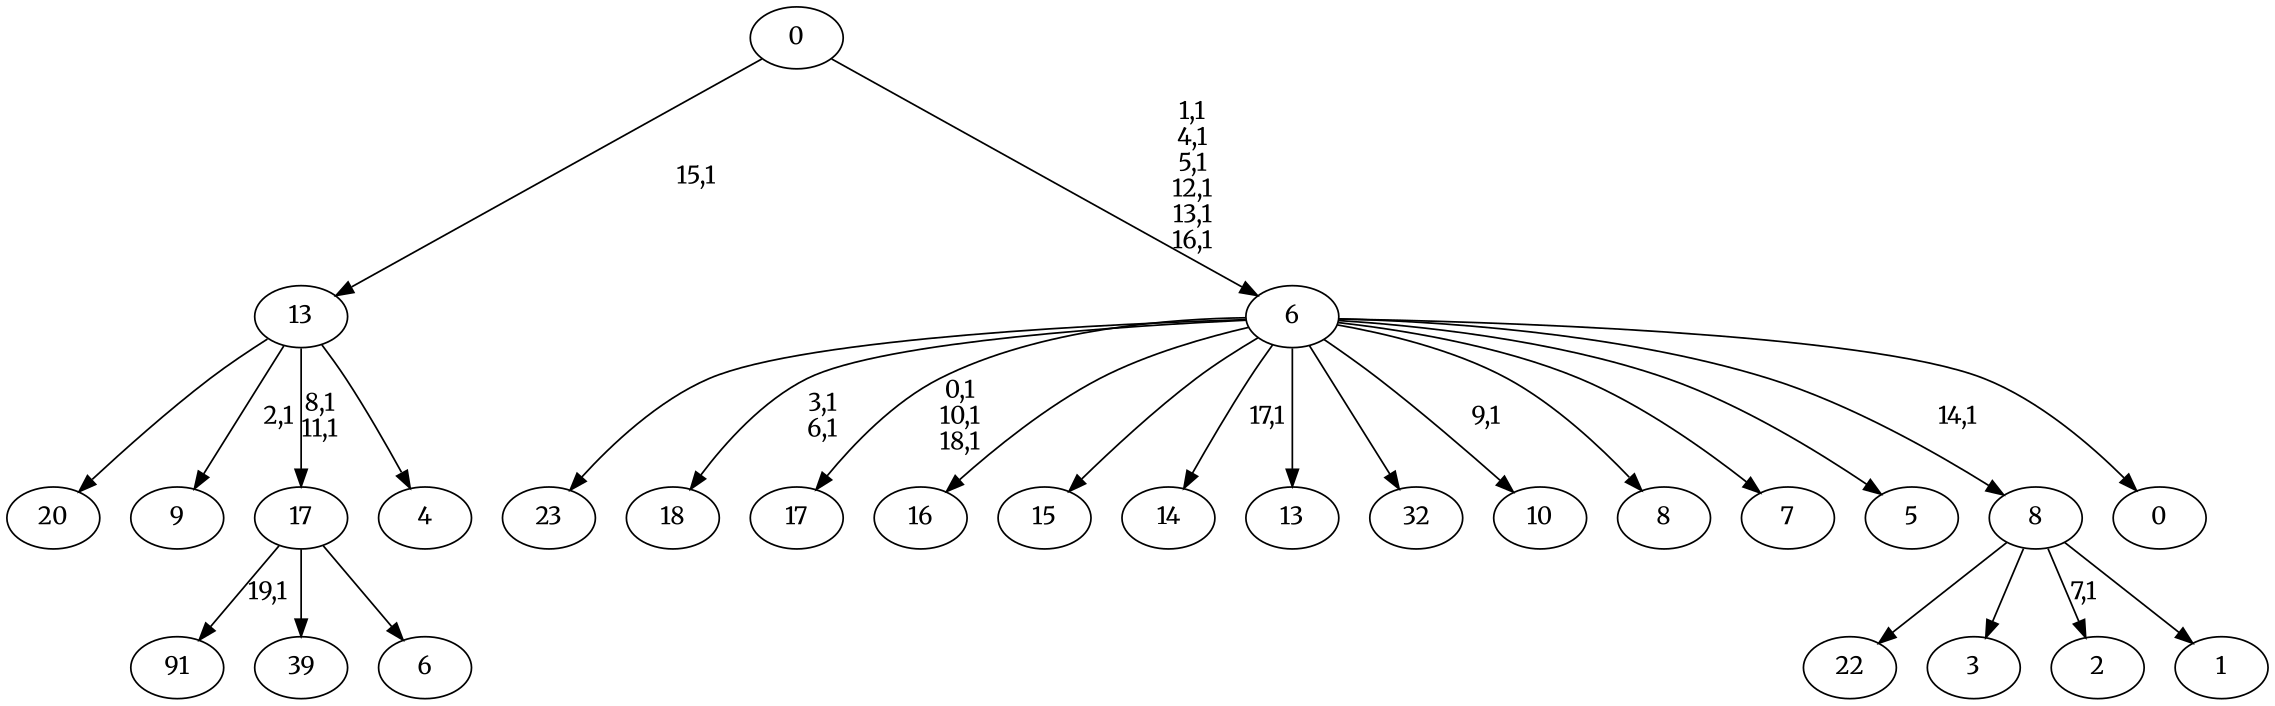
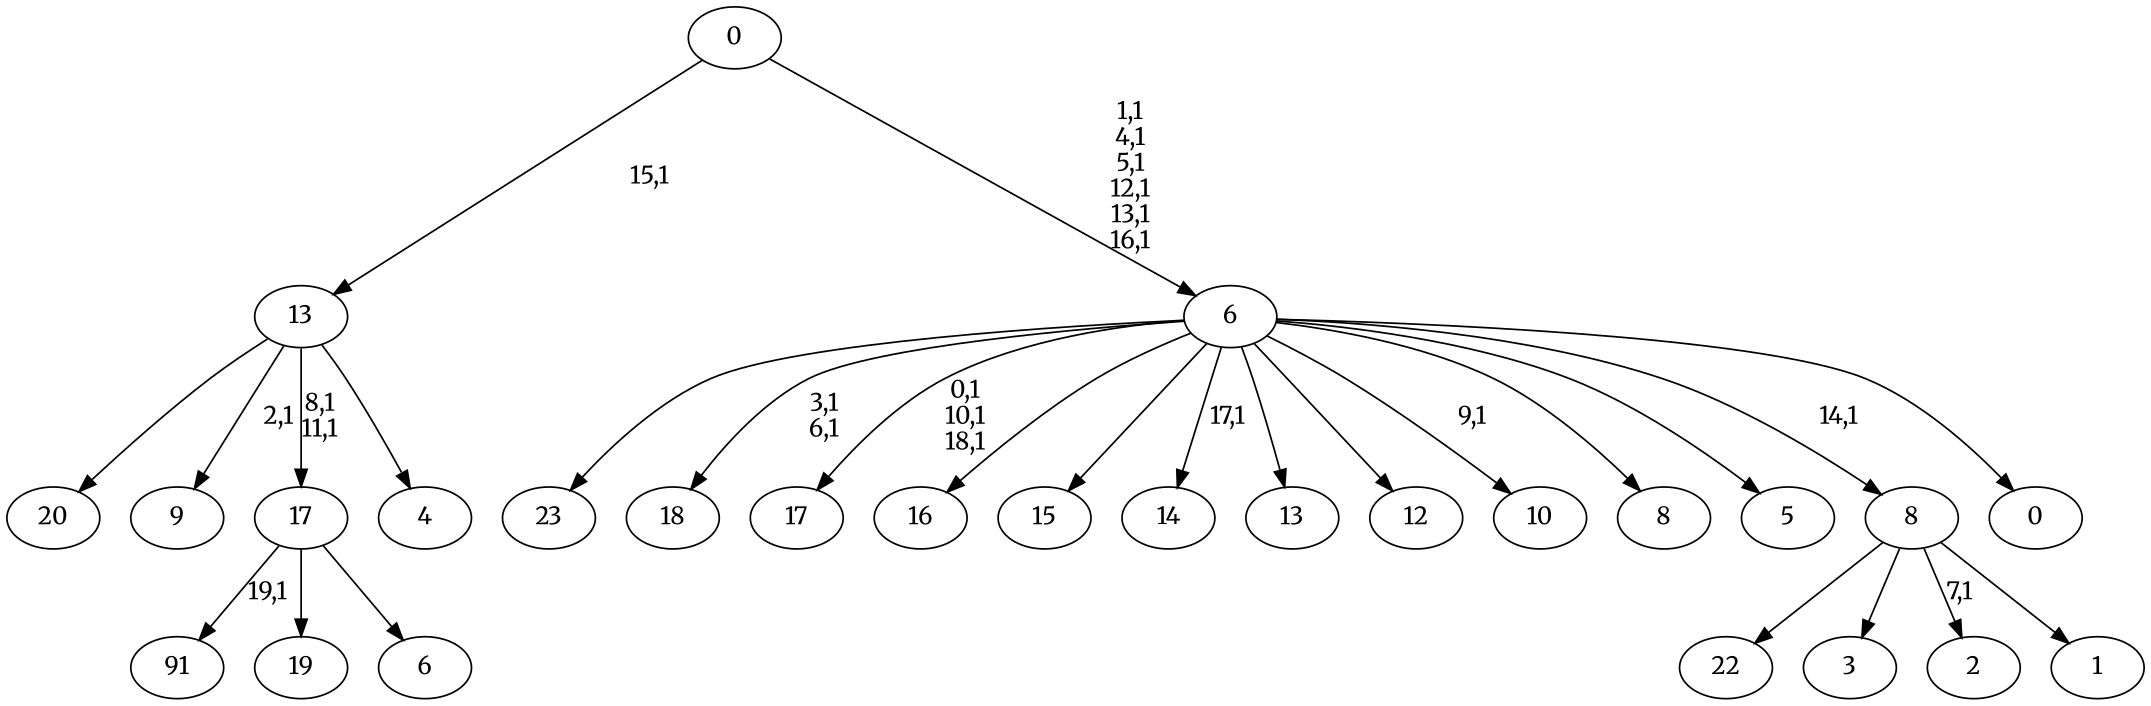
(1416, 518) -> (1416, 518)
(1788, 518) -> none
(301, 668) -> (301, 668)
